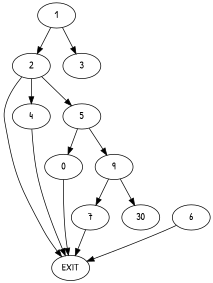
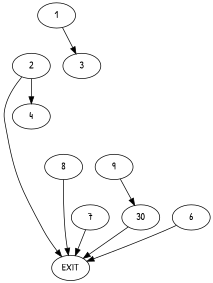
(46, 38) -> none
(82, 116) -> none
(64, 167) -> (64, 167)
(104, 189) -> none
(41, 191) -> (109, 241)
